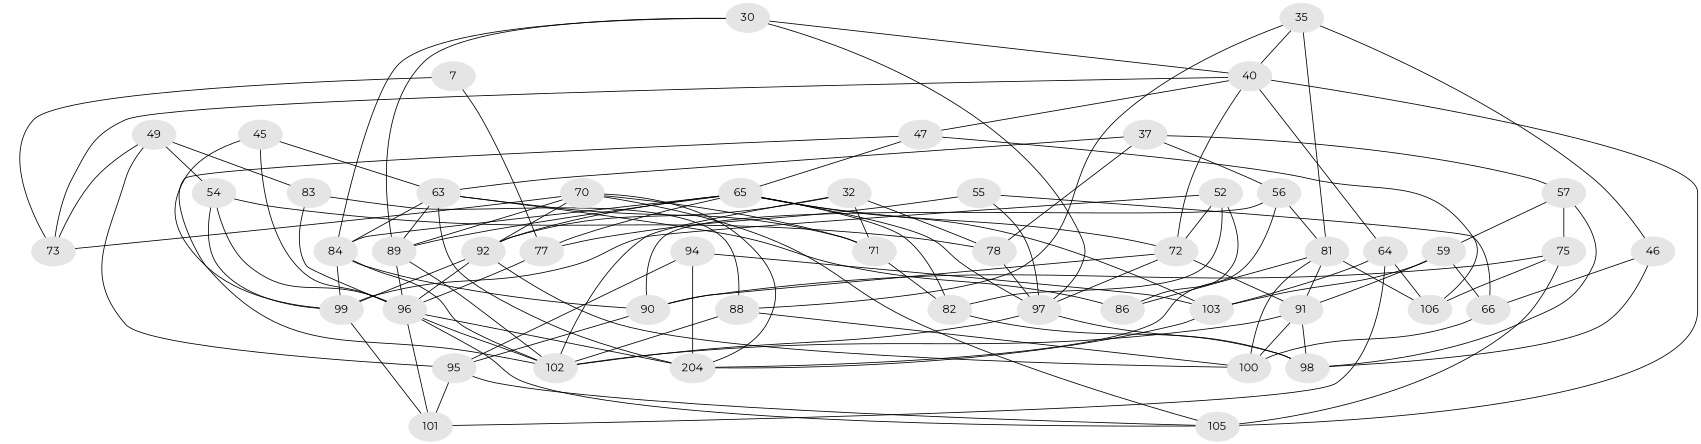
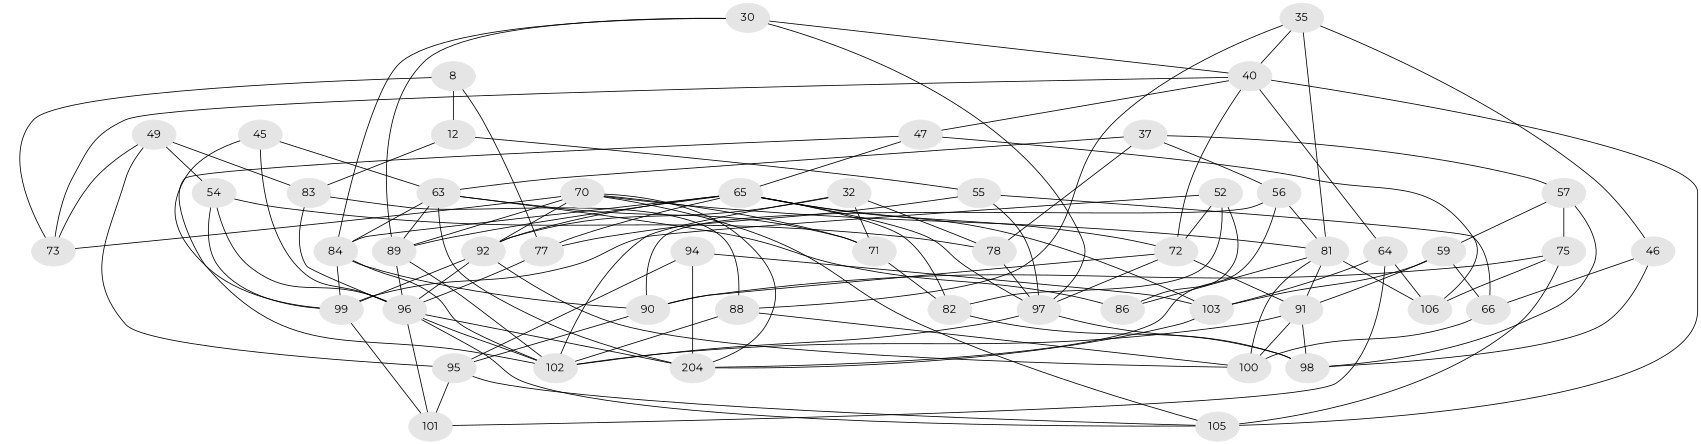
(453, 76) -> (453, 76)
none -> (453, 135)
none -> (1095, 229)
